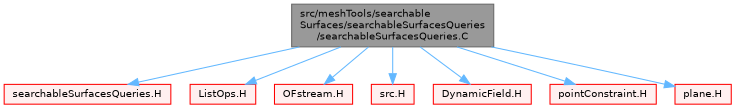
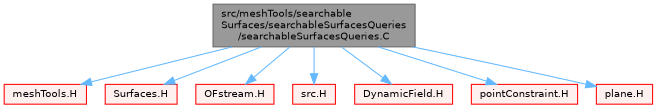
(88, 94) -> (45, 94)
(223, 94) -> (141, 94)
